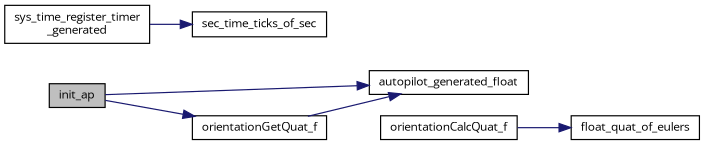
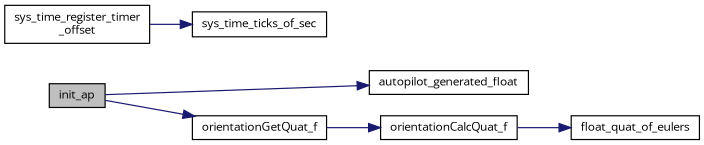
(77, 24) -> (77, 24)
(259, 24) -> (259, 24)
(348, 106) -> (347, 128)
